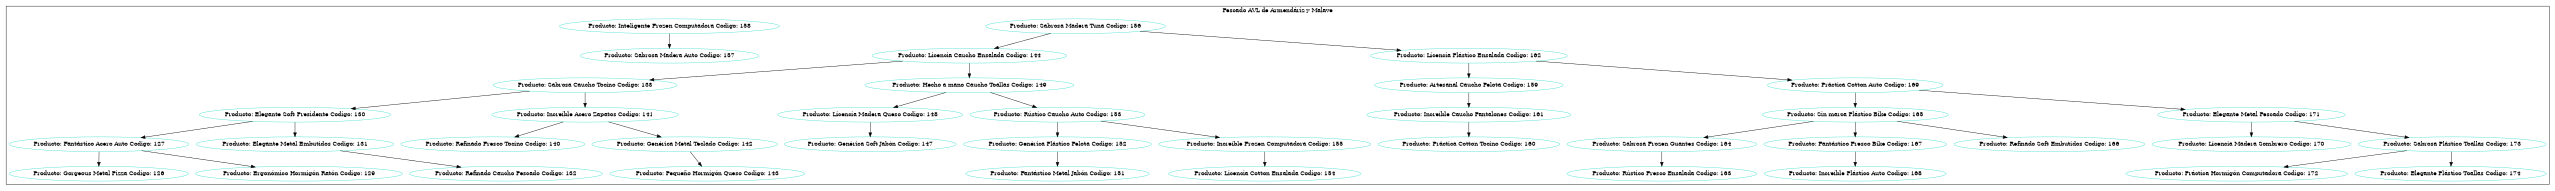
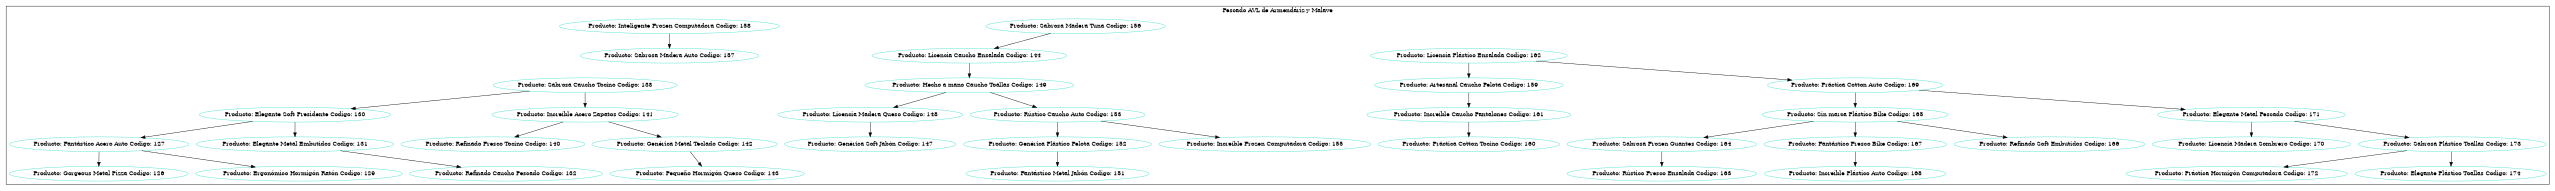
(1269, 41) -> none
(778, 70) -> none
(1265, 174) -> none
